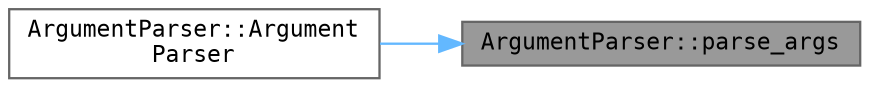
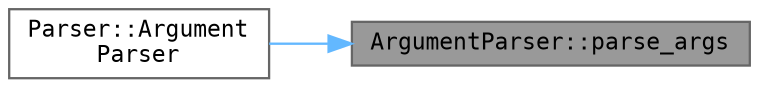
(194, 44) -> (139, 44)
